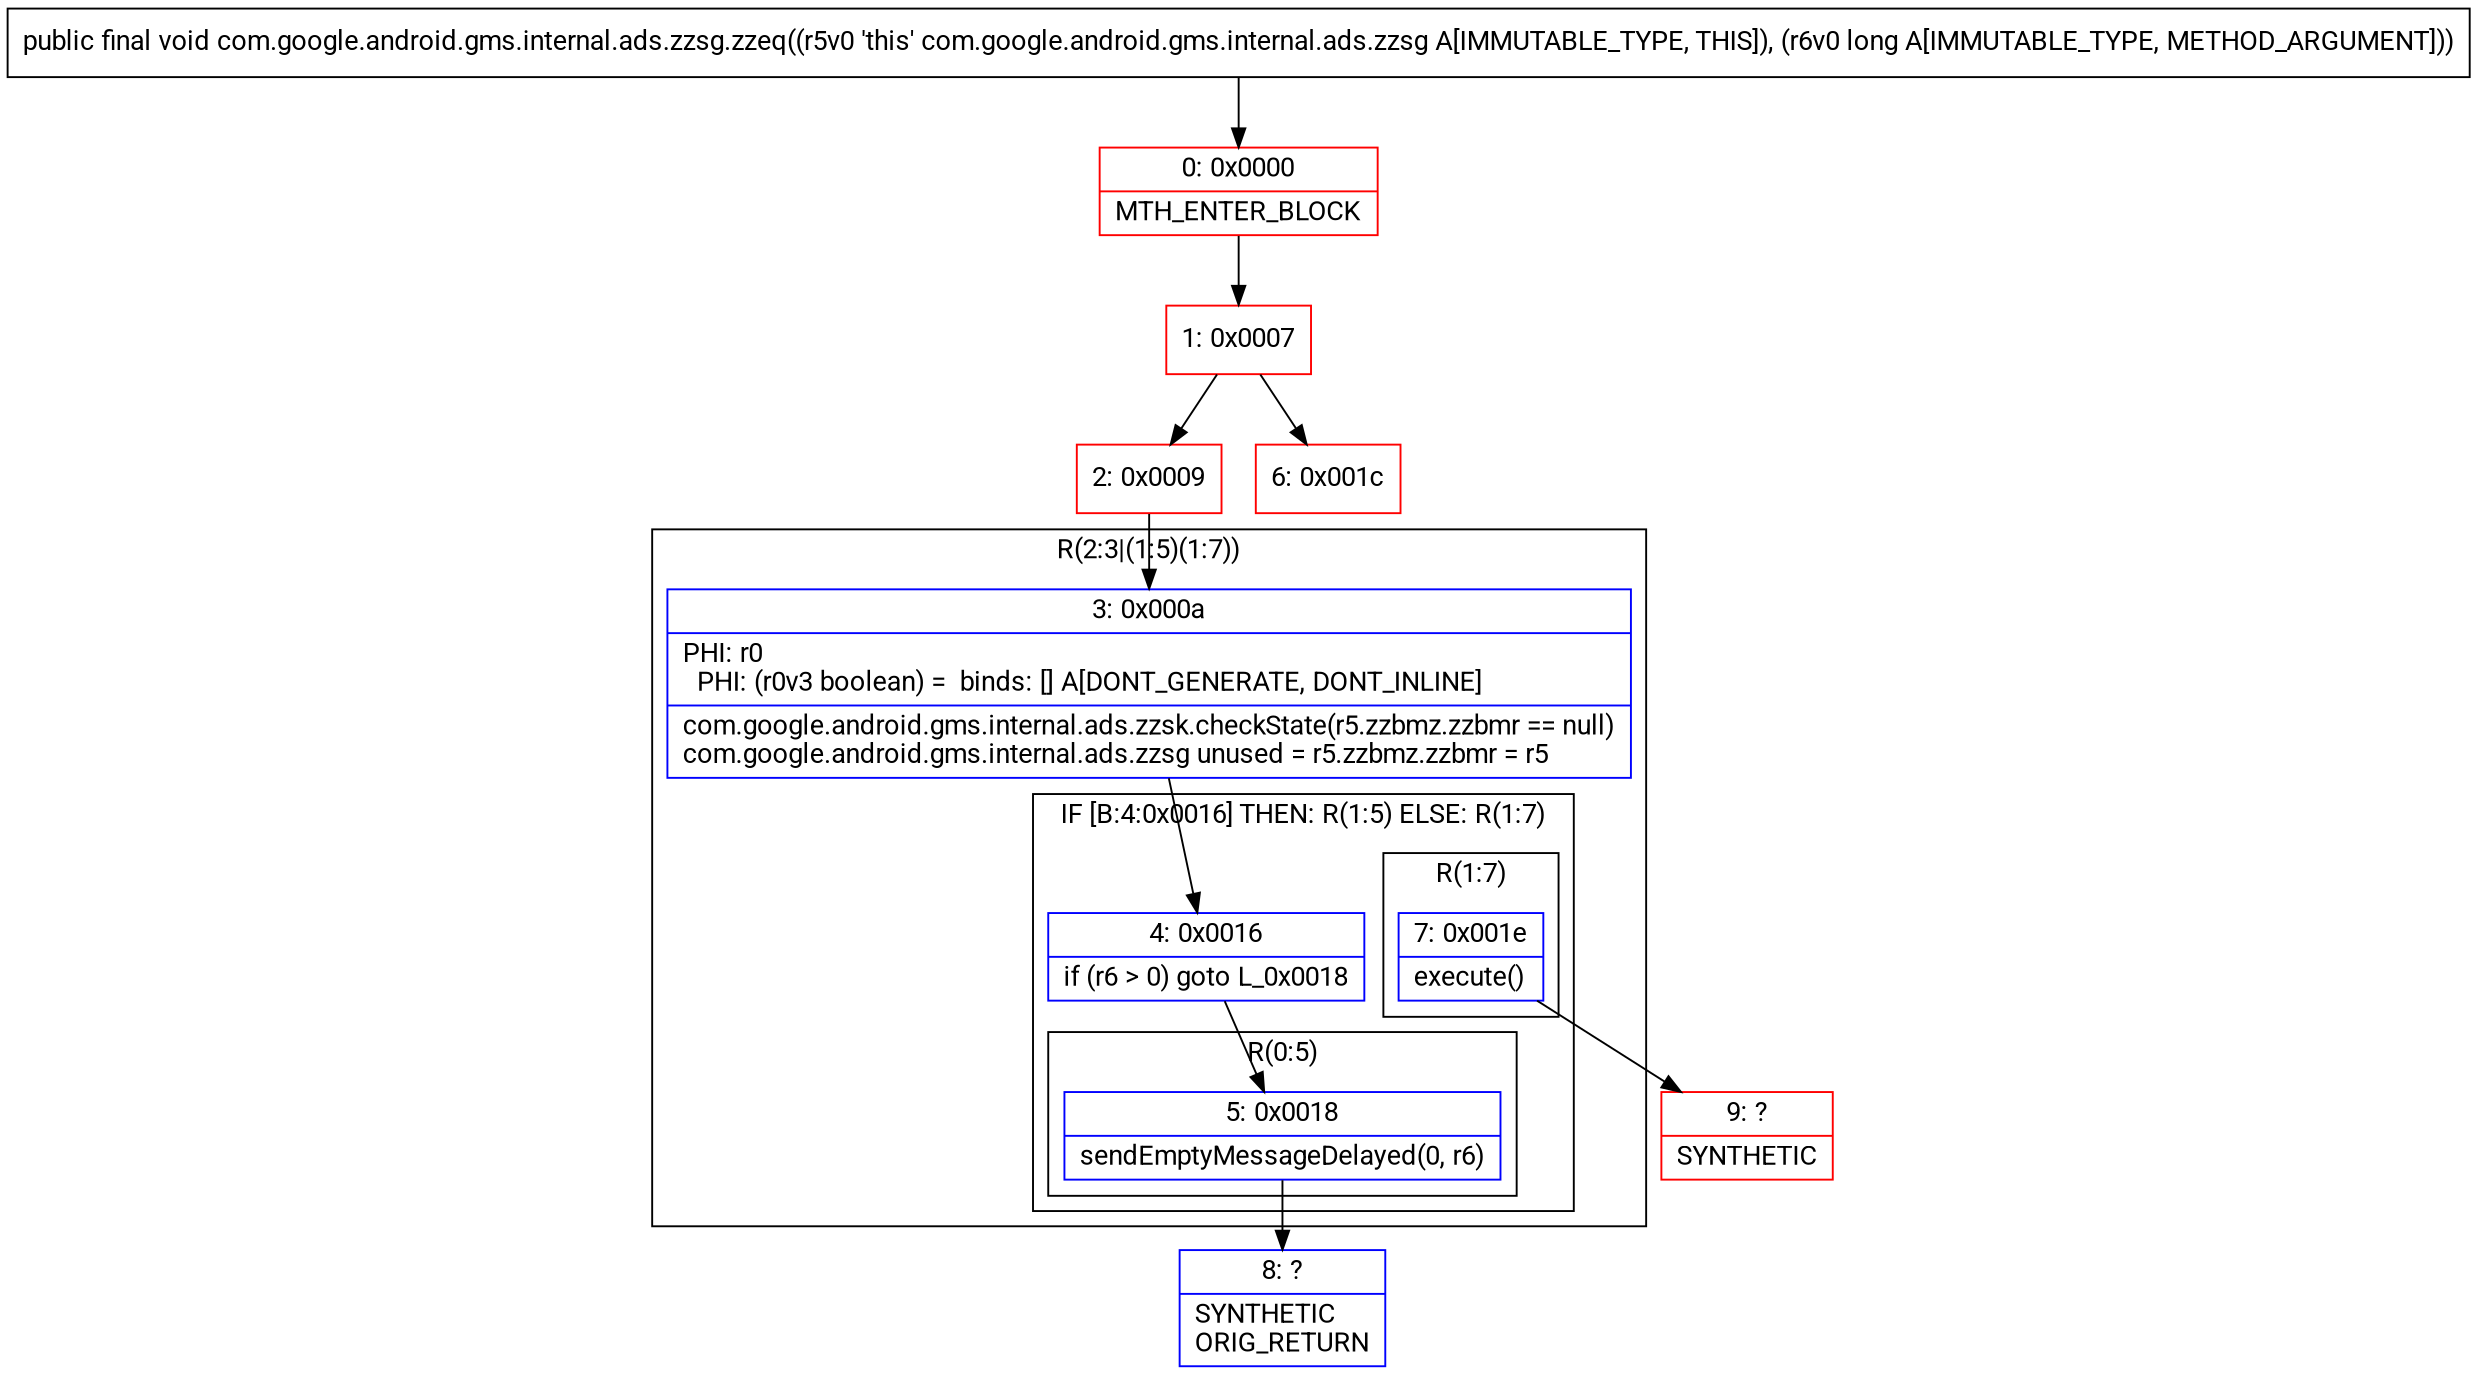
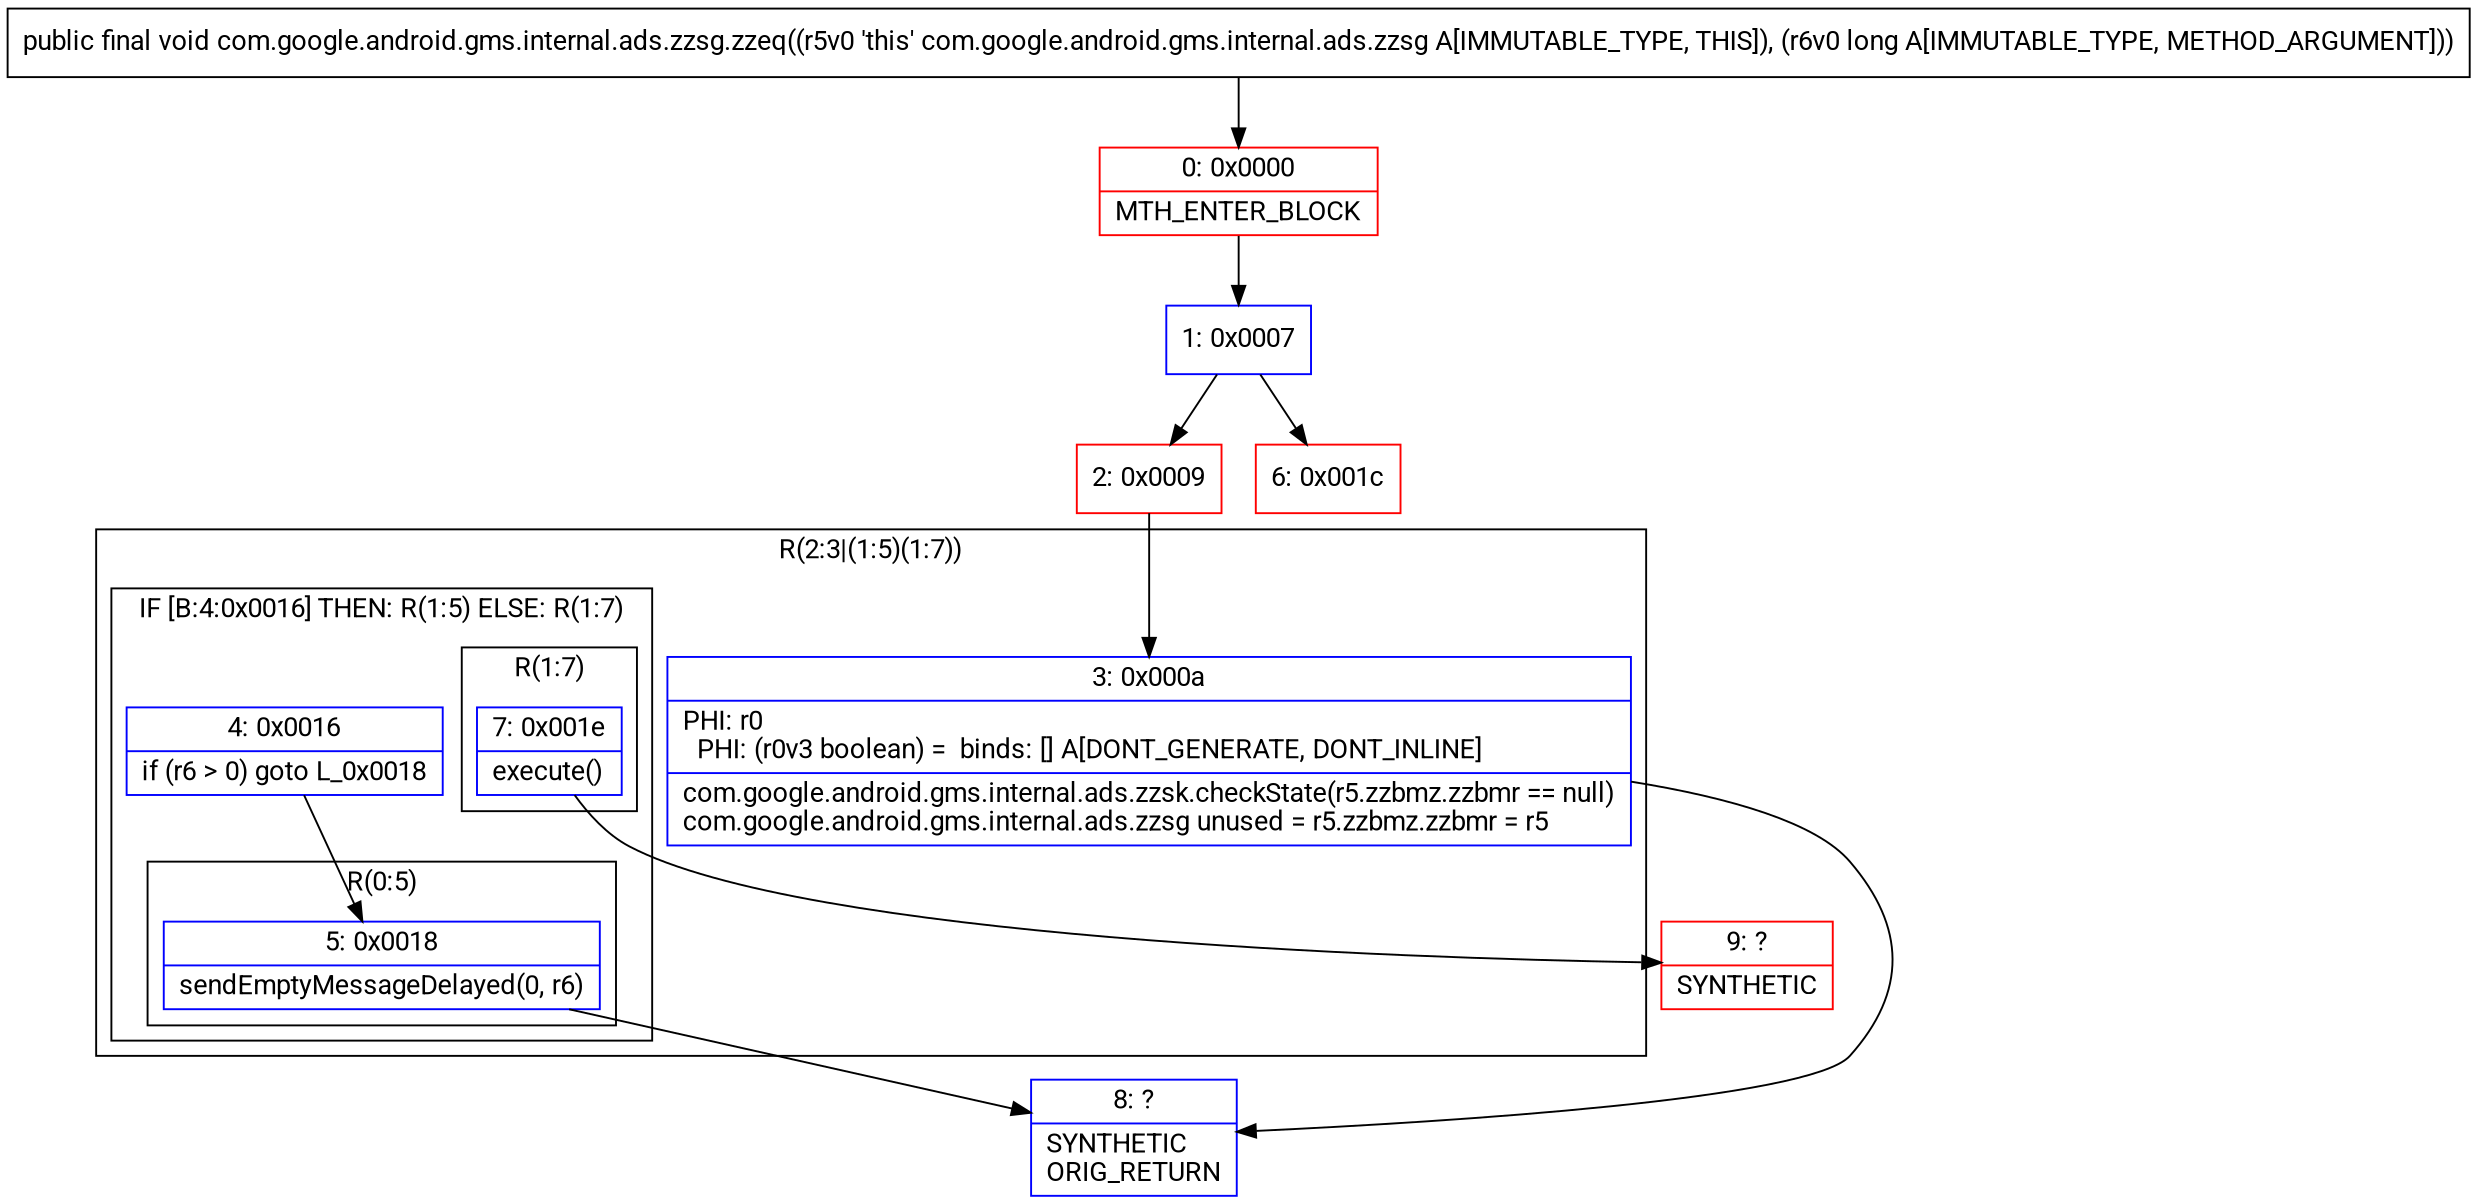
(1239, 340) -> (1239, 340)
(1181, 836) -> (1781, 1081)
